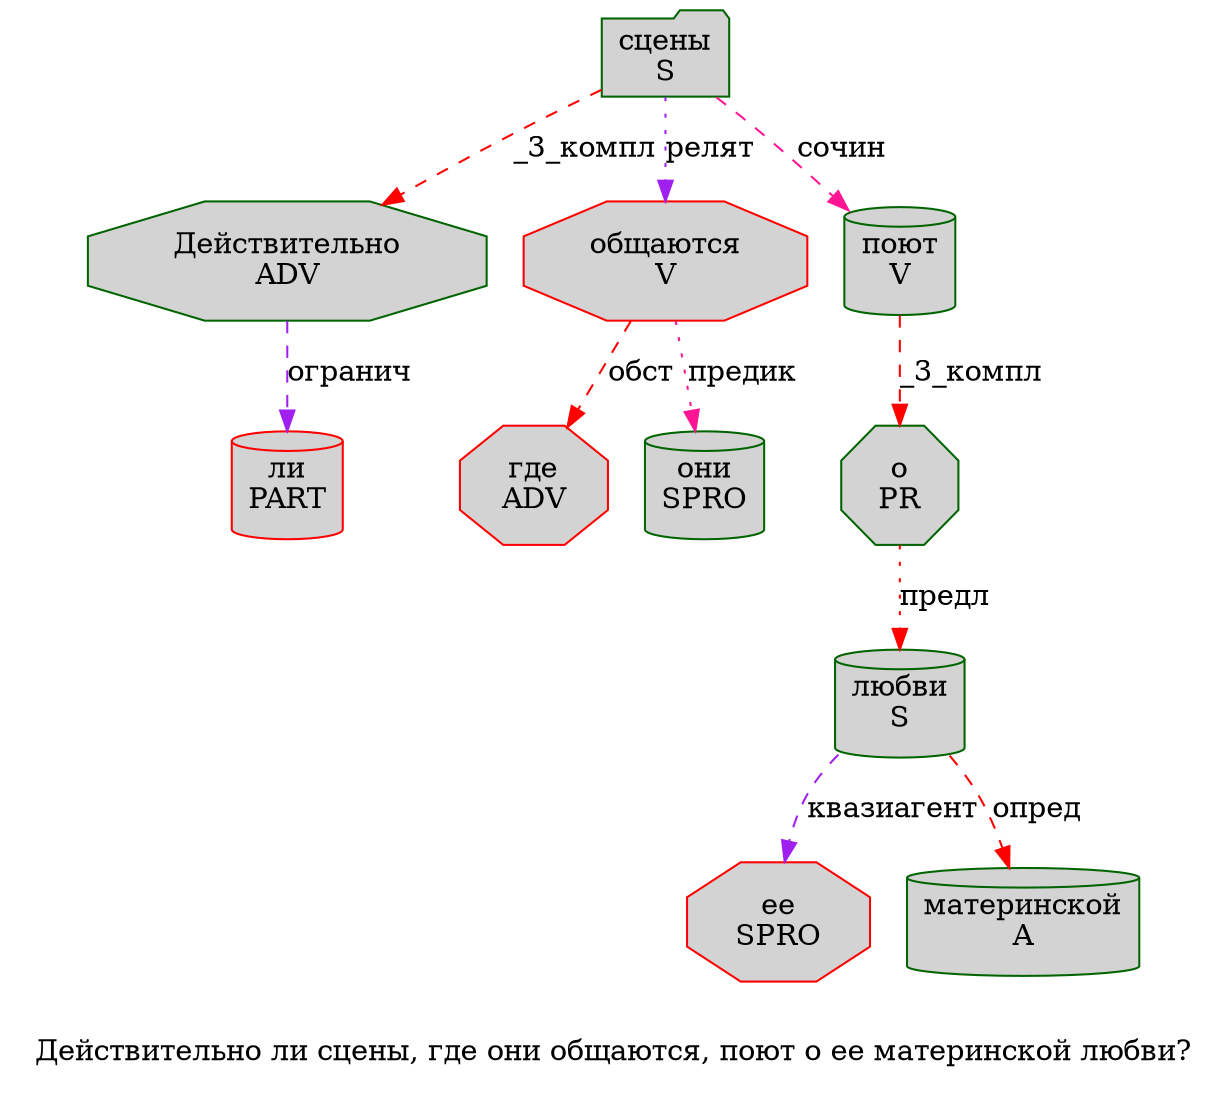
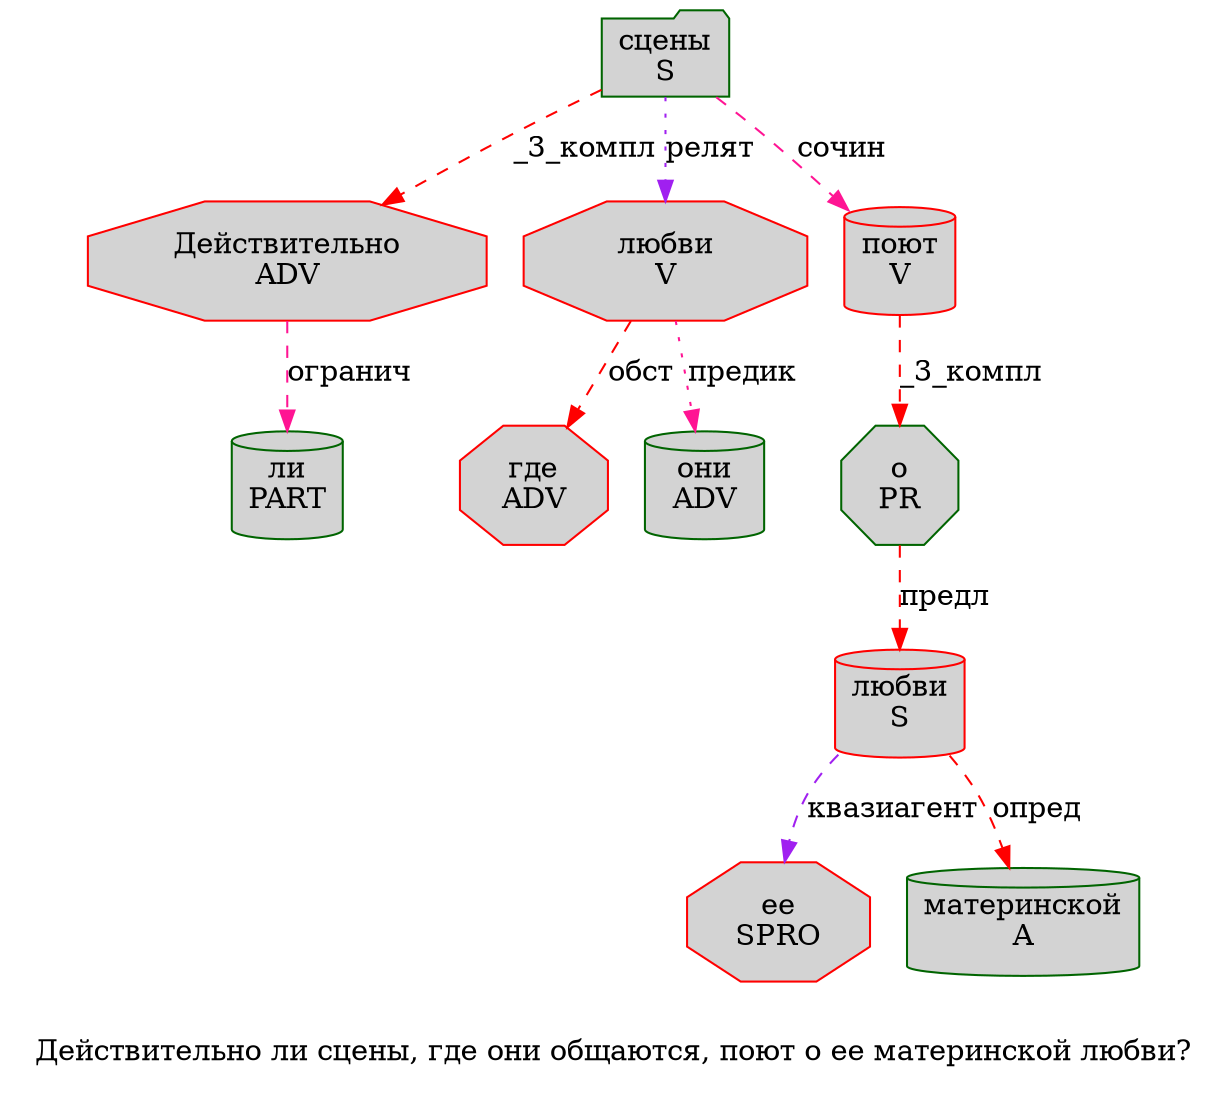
(287, 261) -> (287, 261)
(665, 261) -> (665, 261)
(900, 261) -> (900, 261)
(287, 365) -> (287, 365)
(287, 485) -> (287, 485)
(705, 485) -> (705, 485)
(900, 587) -> (900, 587)
(900, 704) -> (900, 704)
